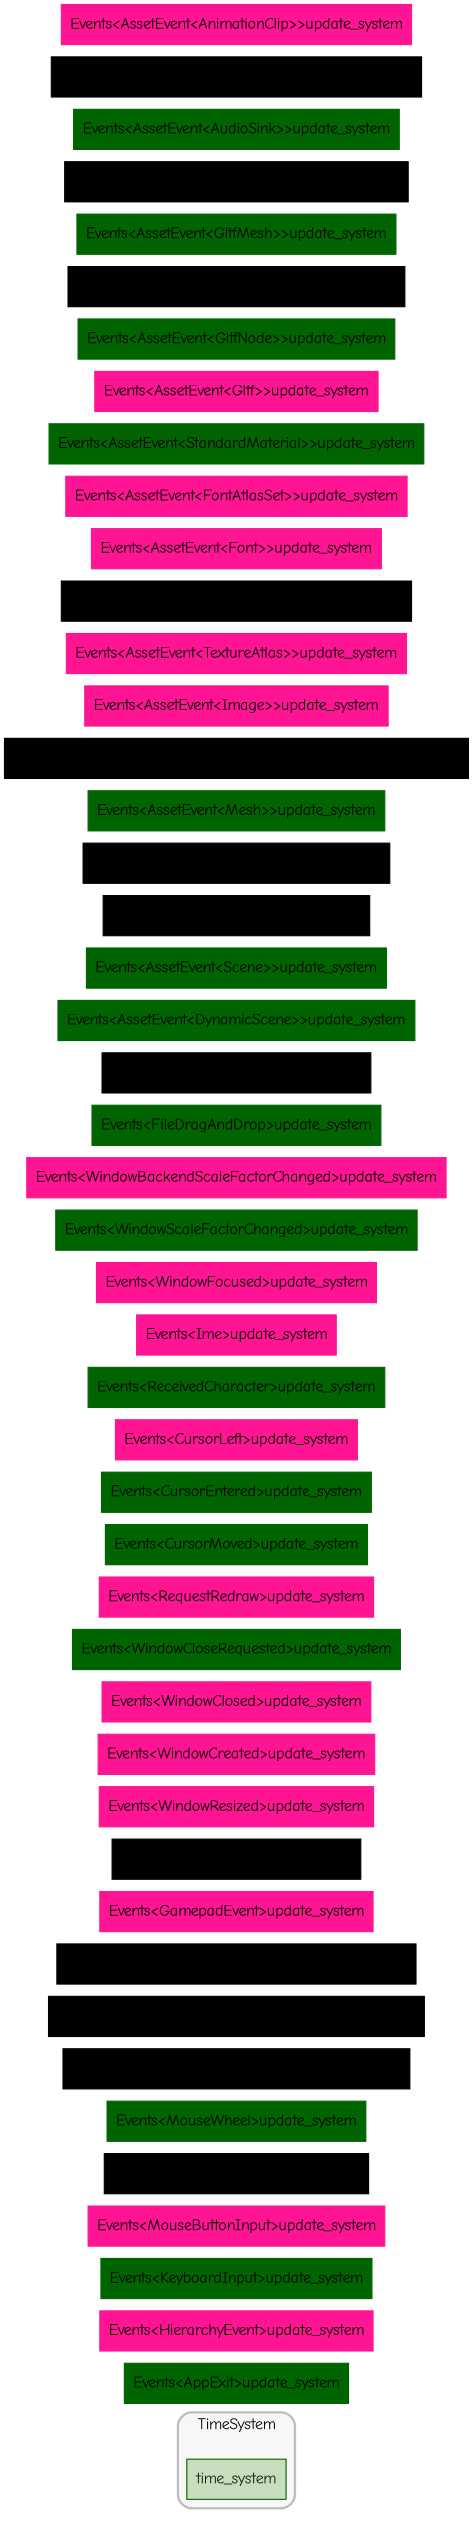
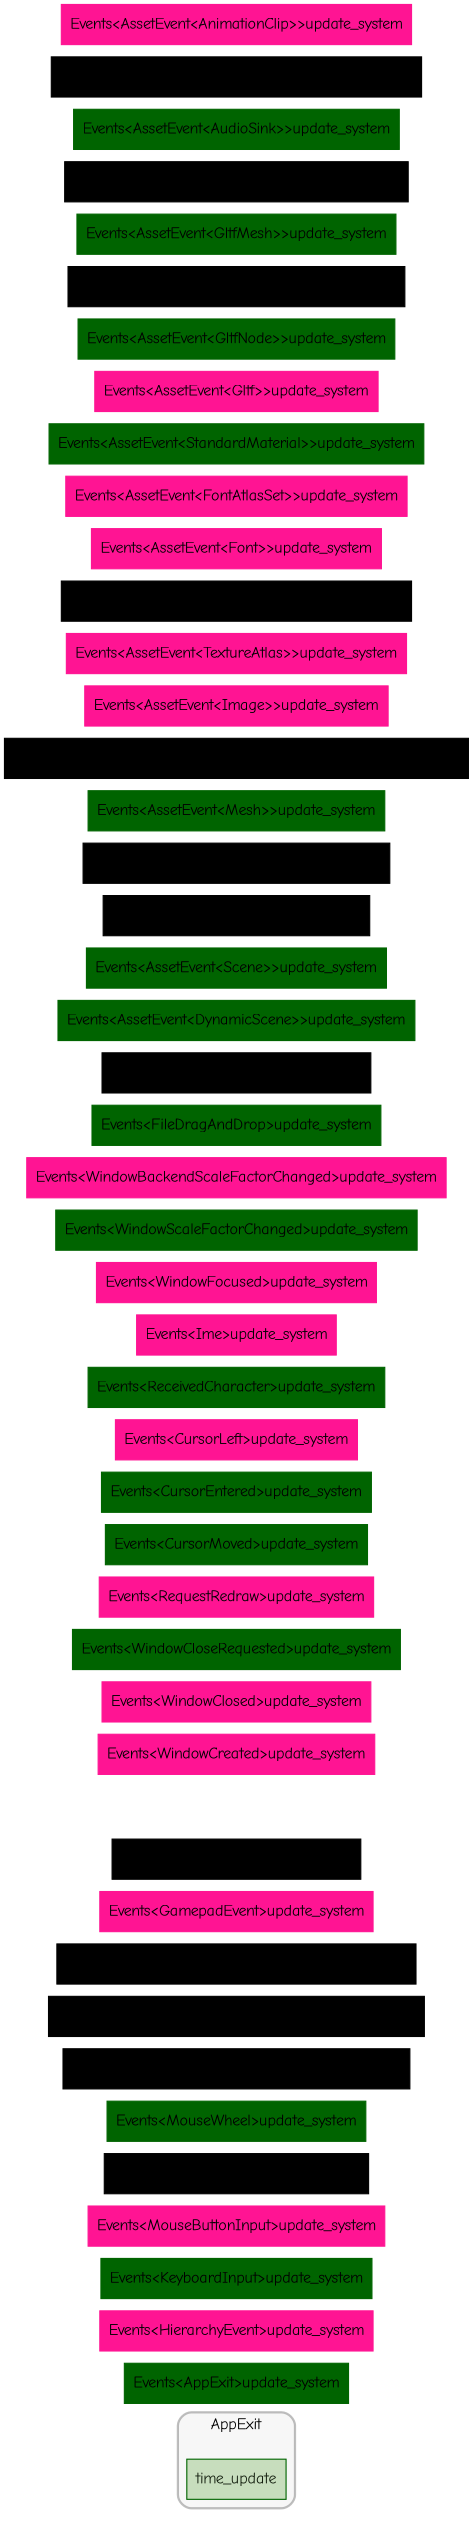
(236, 1807) -> none
(236, 2425) -> (236, 2425)
(236, 2479) -> (236, 2479)
